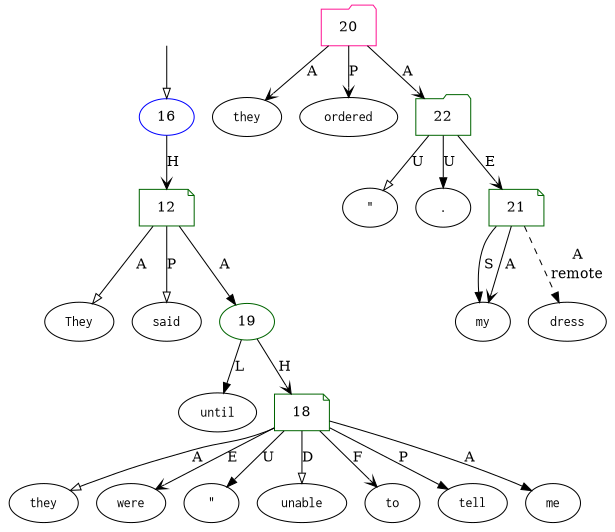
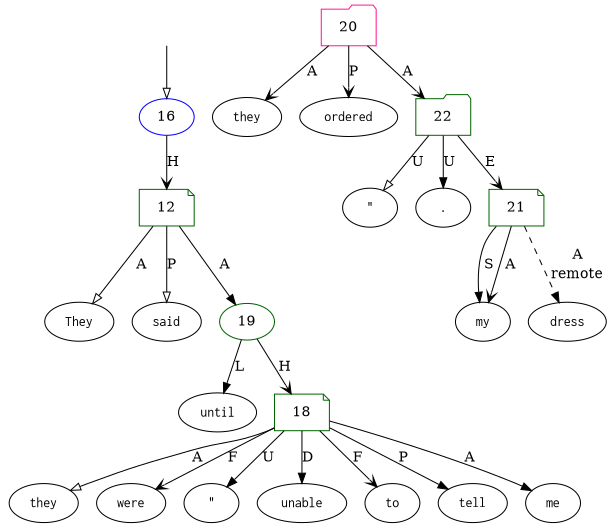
(302, 452) -> (302, 452)
(233, 458) -> (233, 458)
